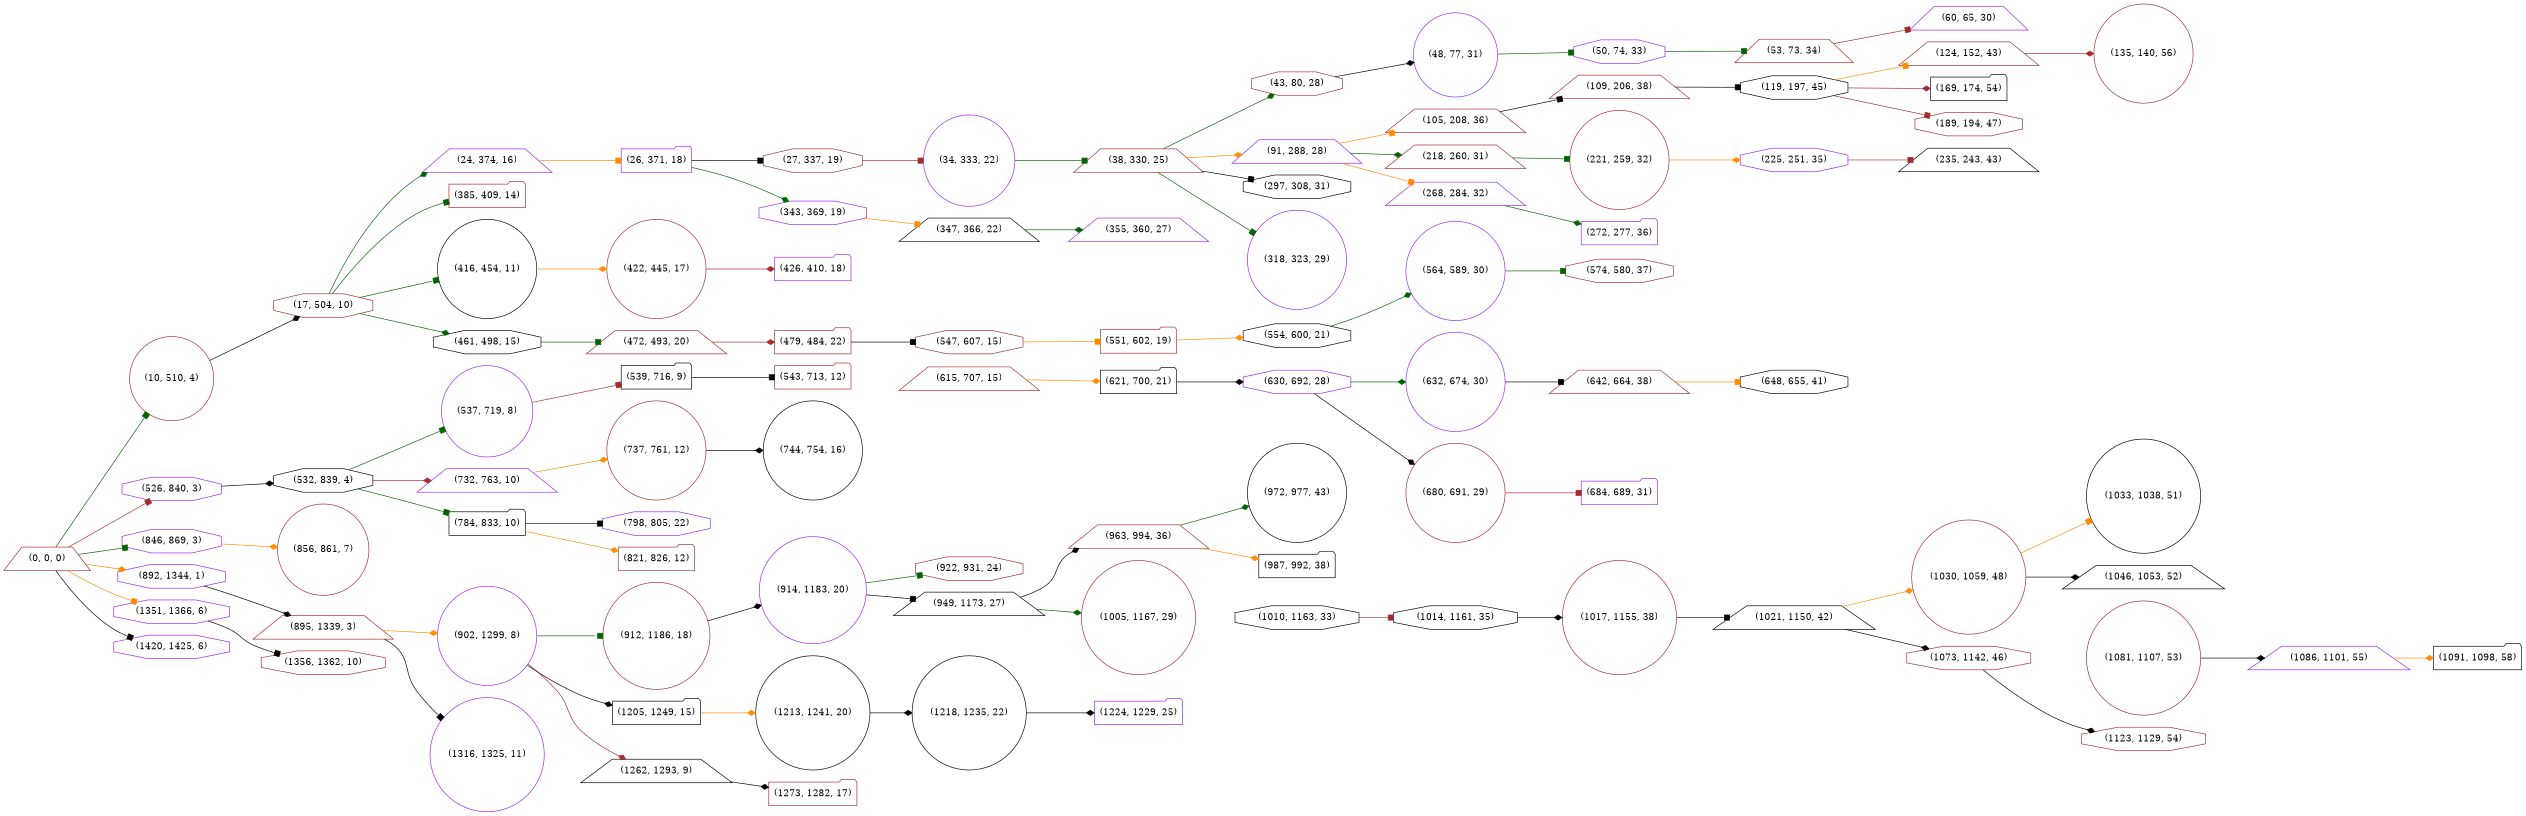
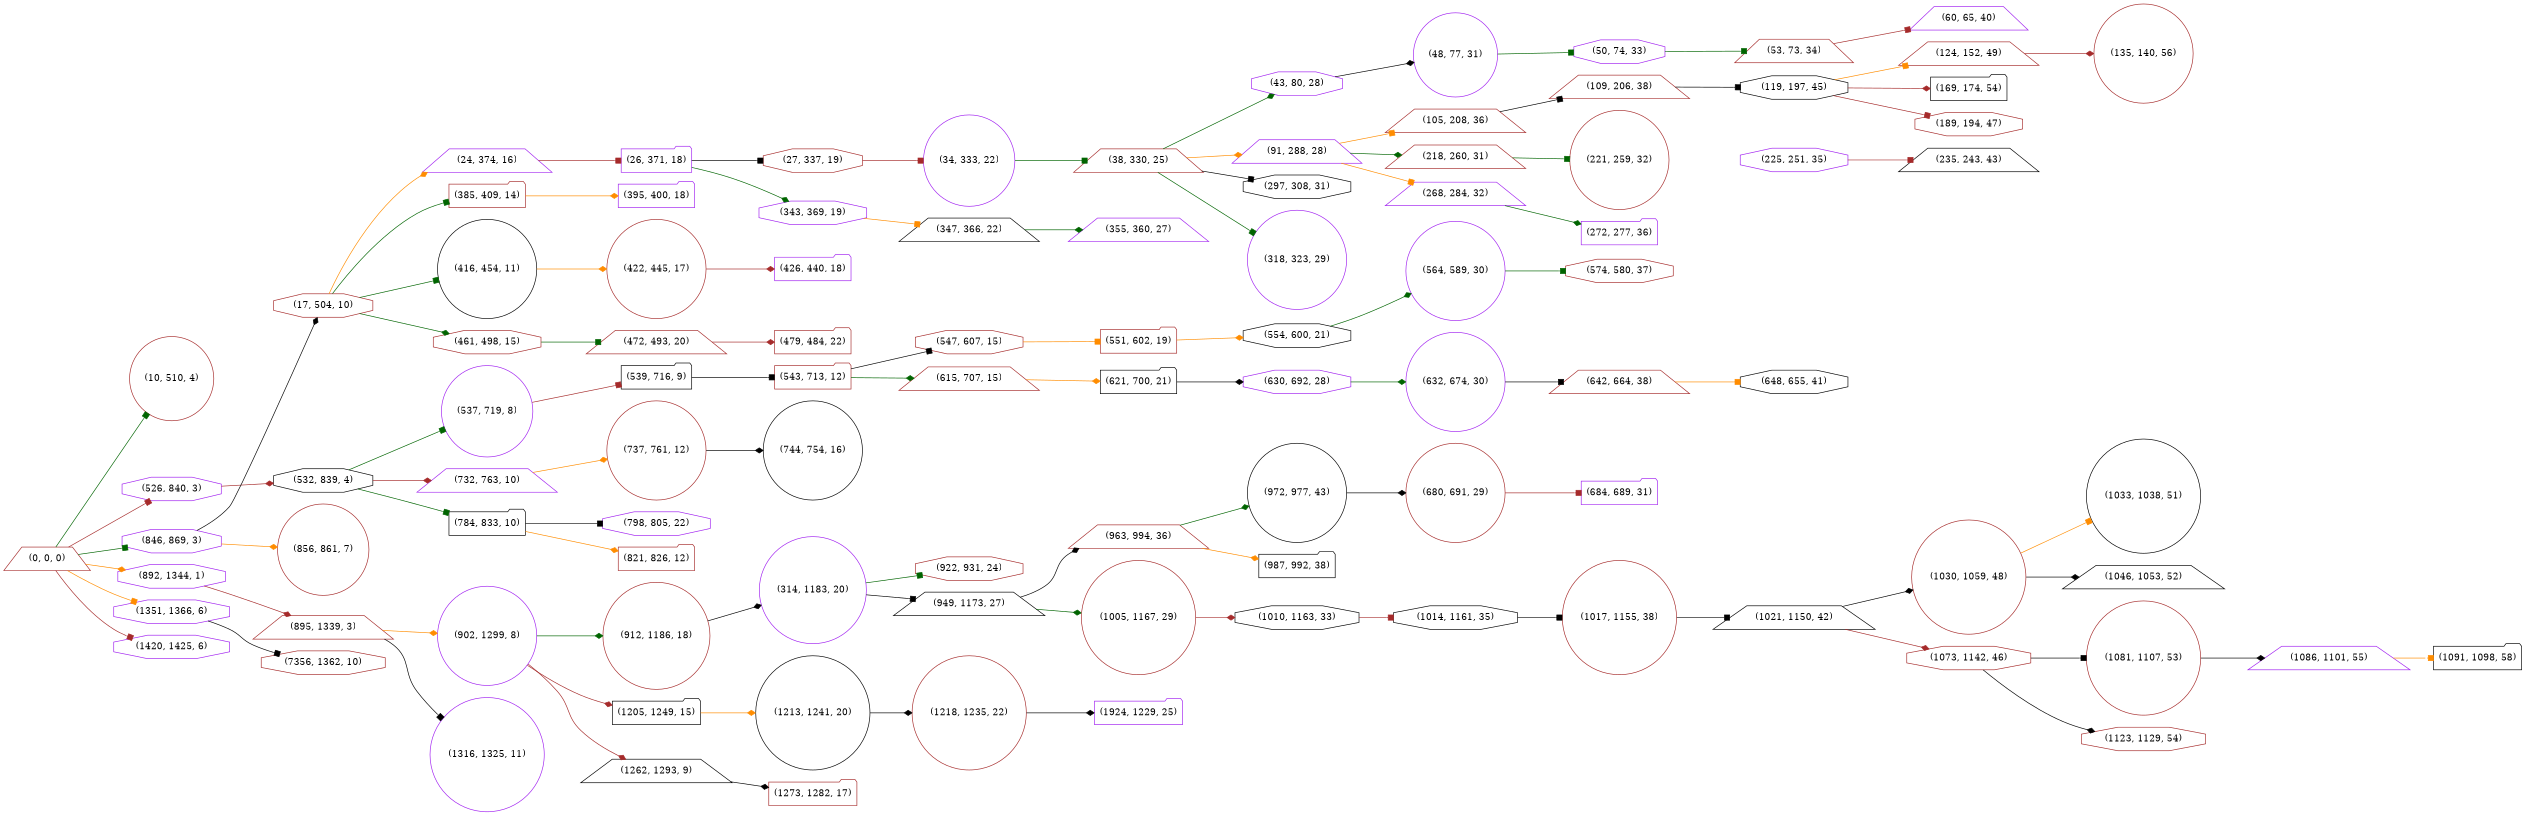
(1969, 18) -> (1969, 18)
(1969, 54) -> (1969, 54)
(1297, 84) -> (1297, 84)
(1701, 160) -> none
(576, 161) -> (576, 161)
none -> (656, 196)
(367, 229) -> (367, 229)
(813, 269) -> (813, 269)
(251, 340) -> (264, 435)
(487, 342) -> (487, 342)
(880, 342) -> (888, 360)
none -> (879, 378)
(1361, 427) -> (1372, 493)
(243, 485) -> (246, 485)
(813, 590) -> (813, 590)
(244, 599) -> (244, 599)
(1874, 599) -> (1874, 599)
(87, 608) -> (87, 608)
none -> (1211, 618)
(1537, 618) -> (1537, 618)
(566, 636) -> (566, 636)
(1883, 638) -> (1883, 638)
none -> (2055, 658)
(2409, 658) -> (2409, 658)
(323, 663) -> (323, 663)
(564, 687) -> (564, 687)
(969, 713) -> (969, 713)
(1139, 713) -> (1139, 713)
